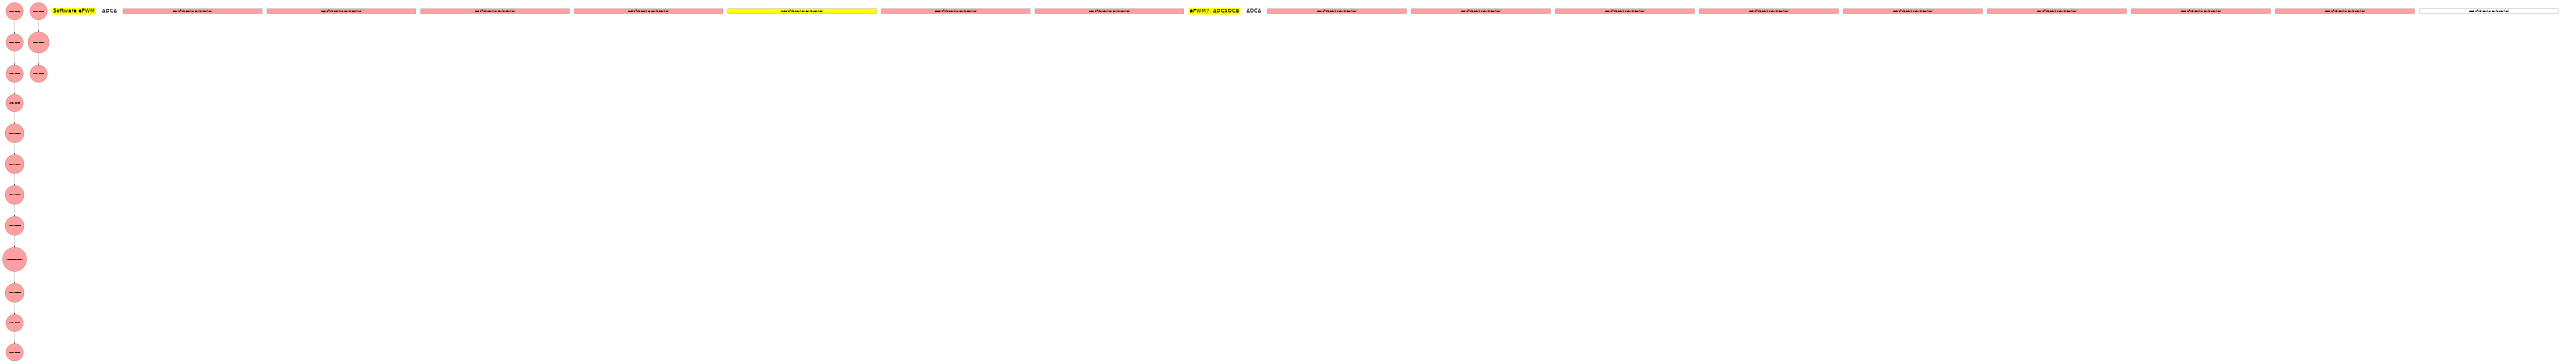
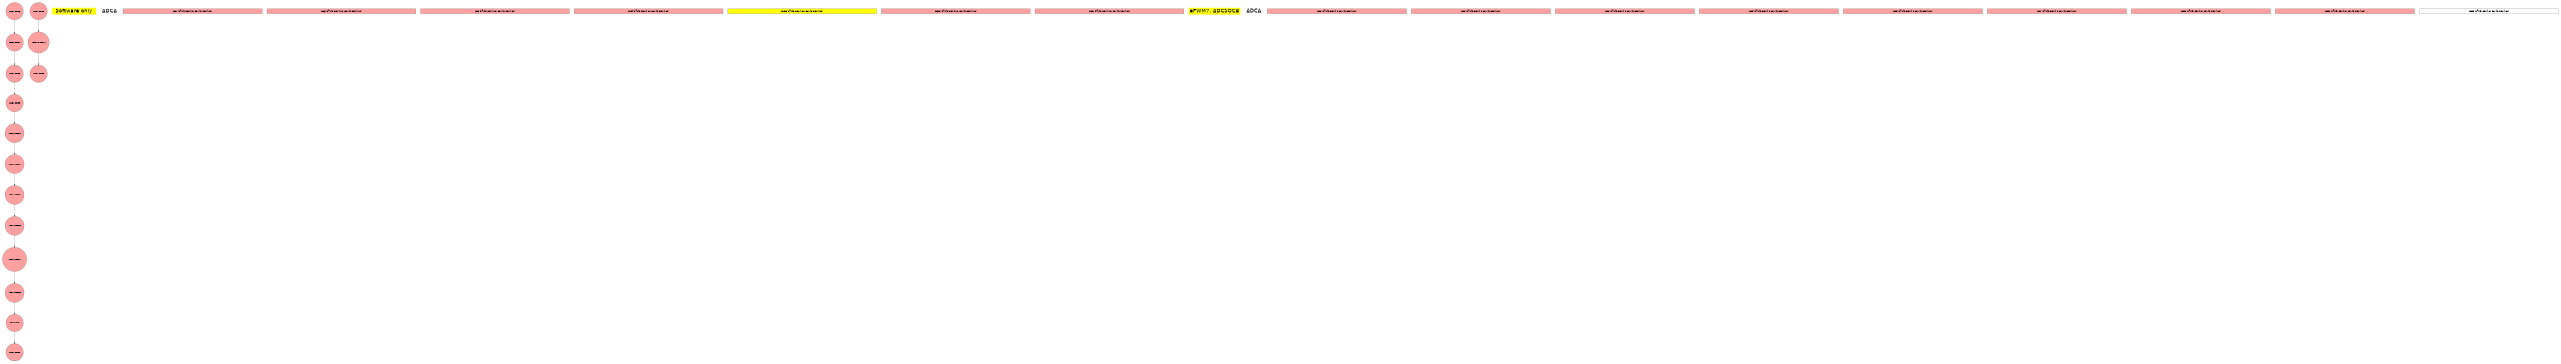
(74, 11) -> (74, 11)
(39, 42) -> (39, 42)
(15, 259) -> (15, 259)
(15, 323) -> (15, 323)
